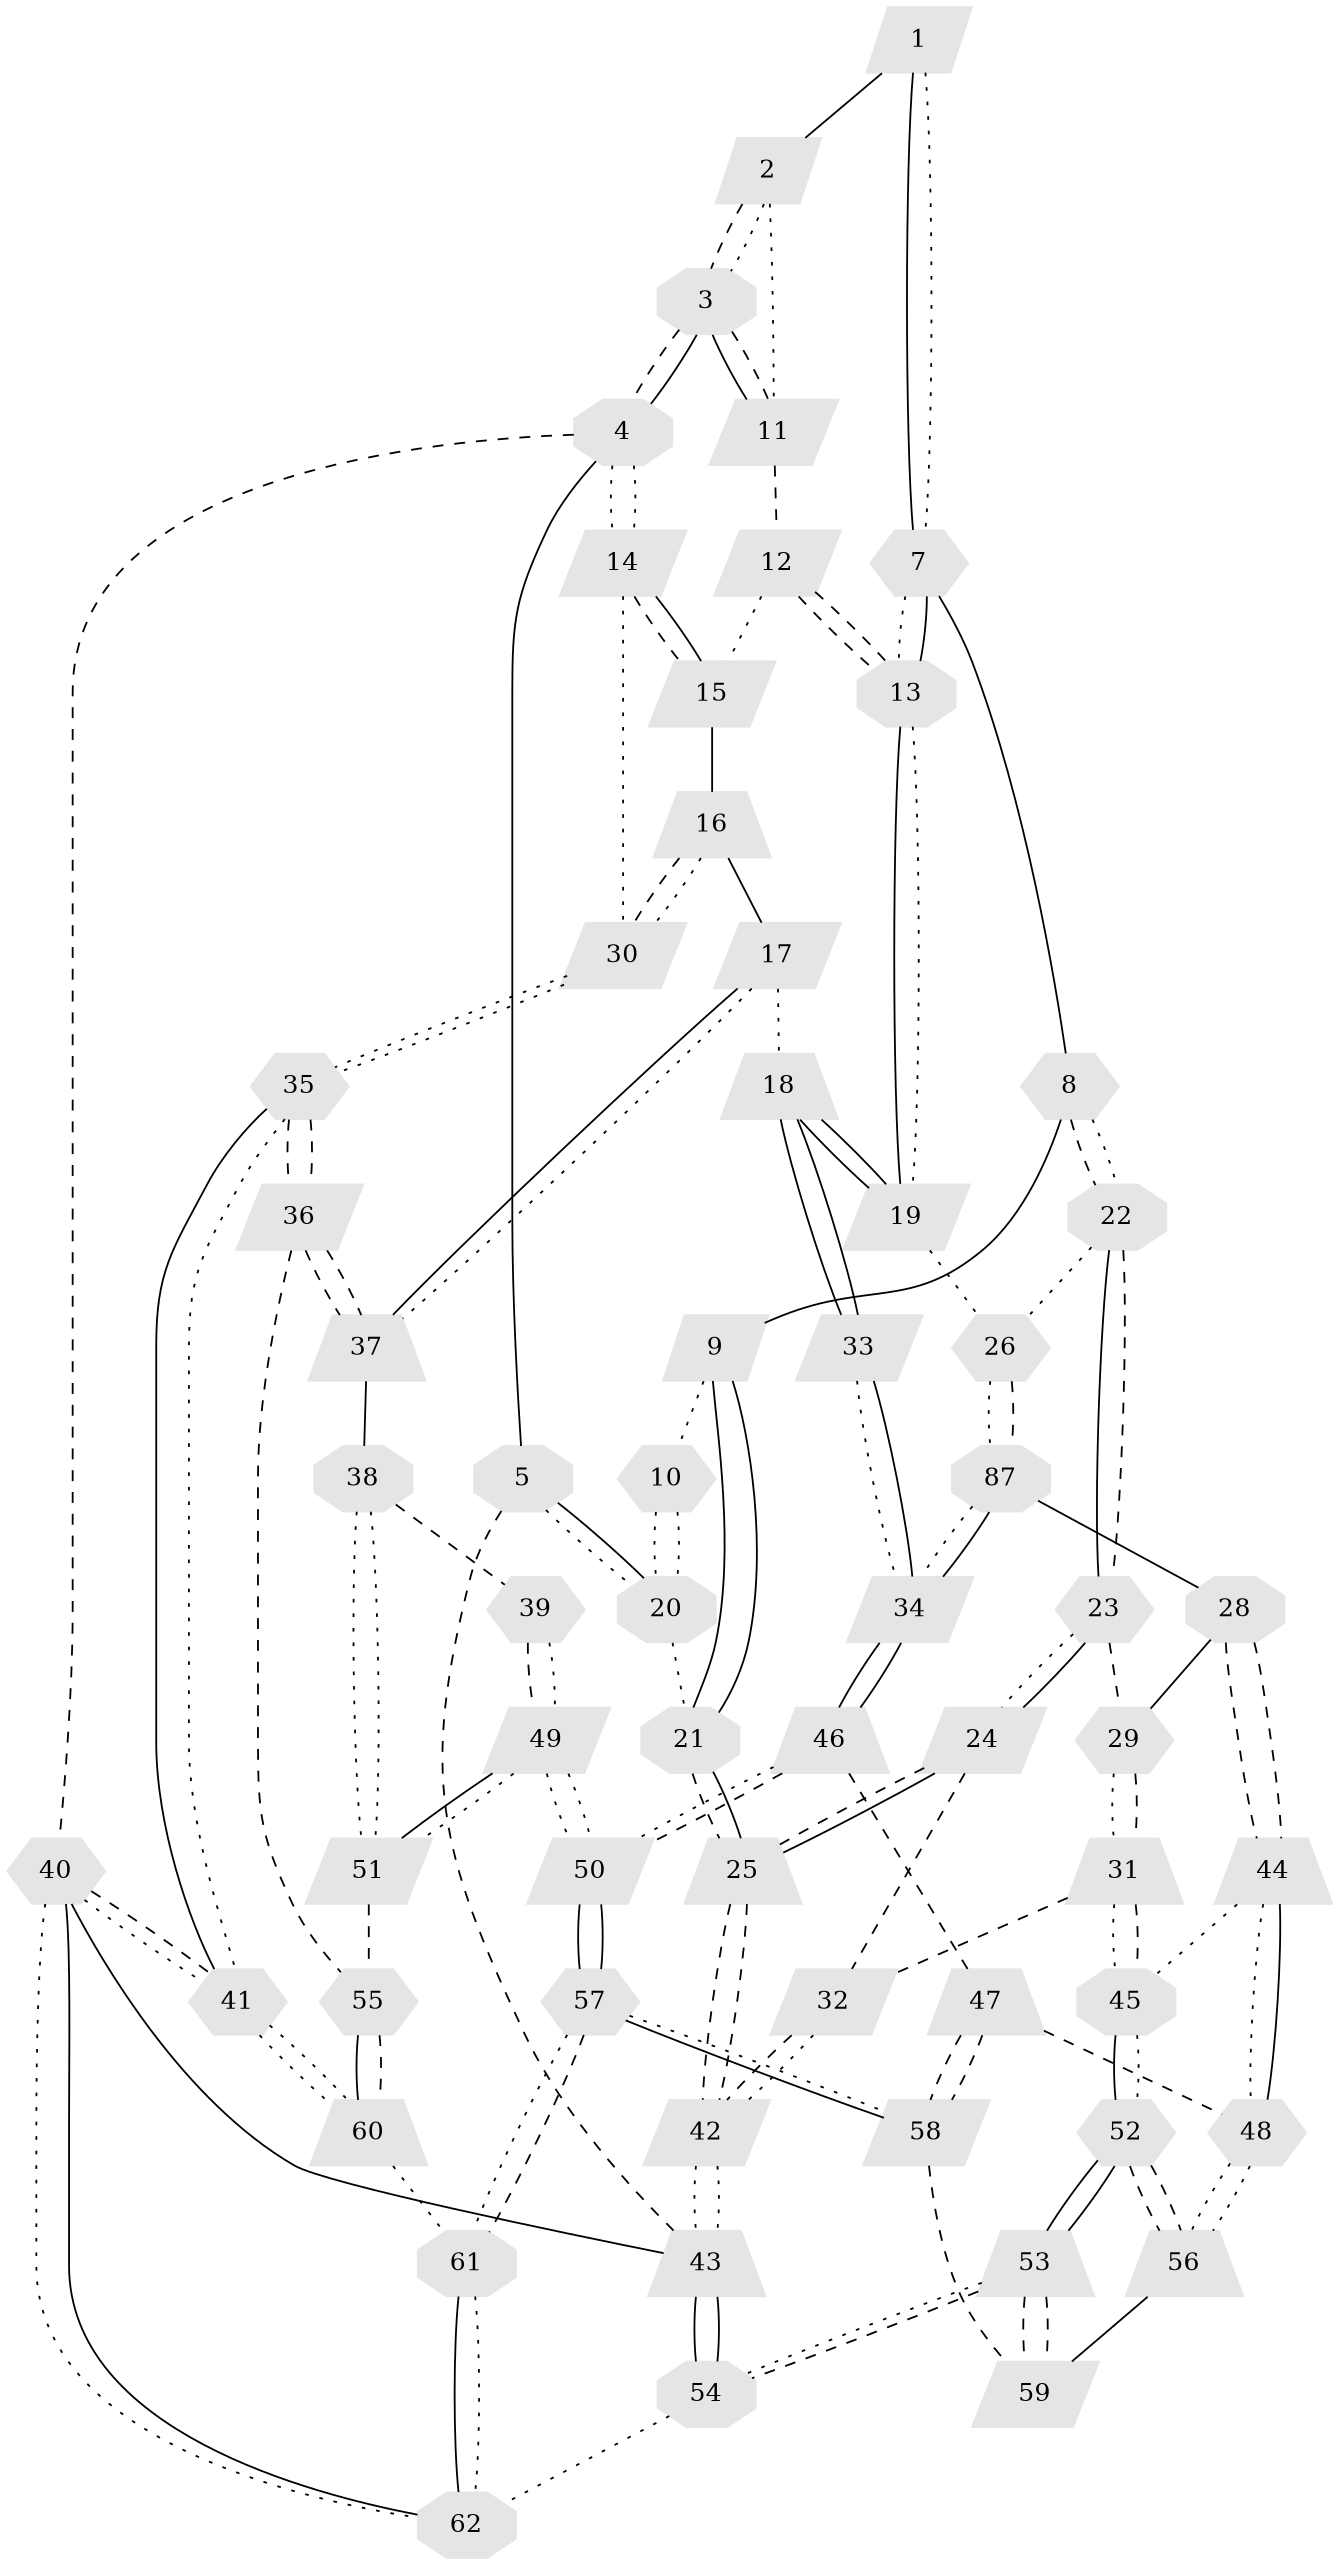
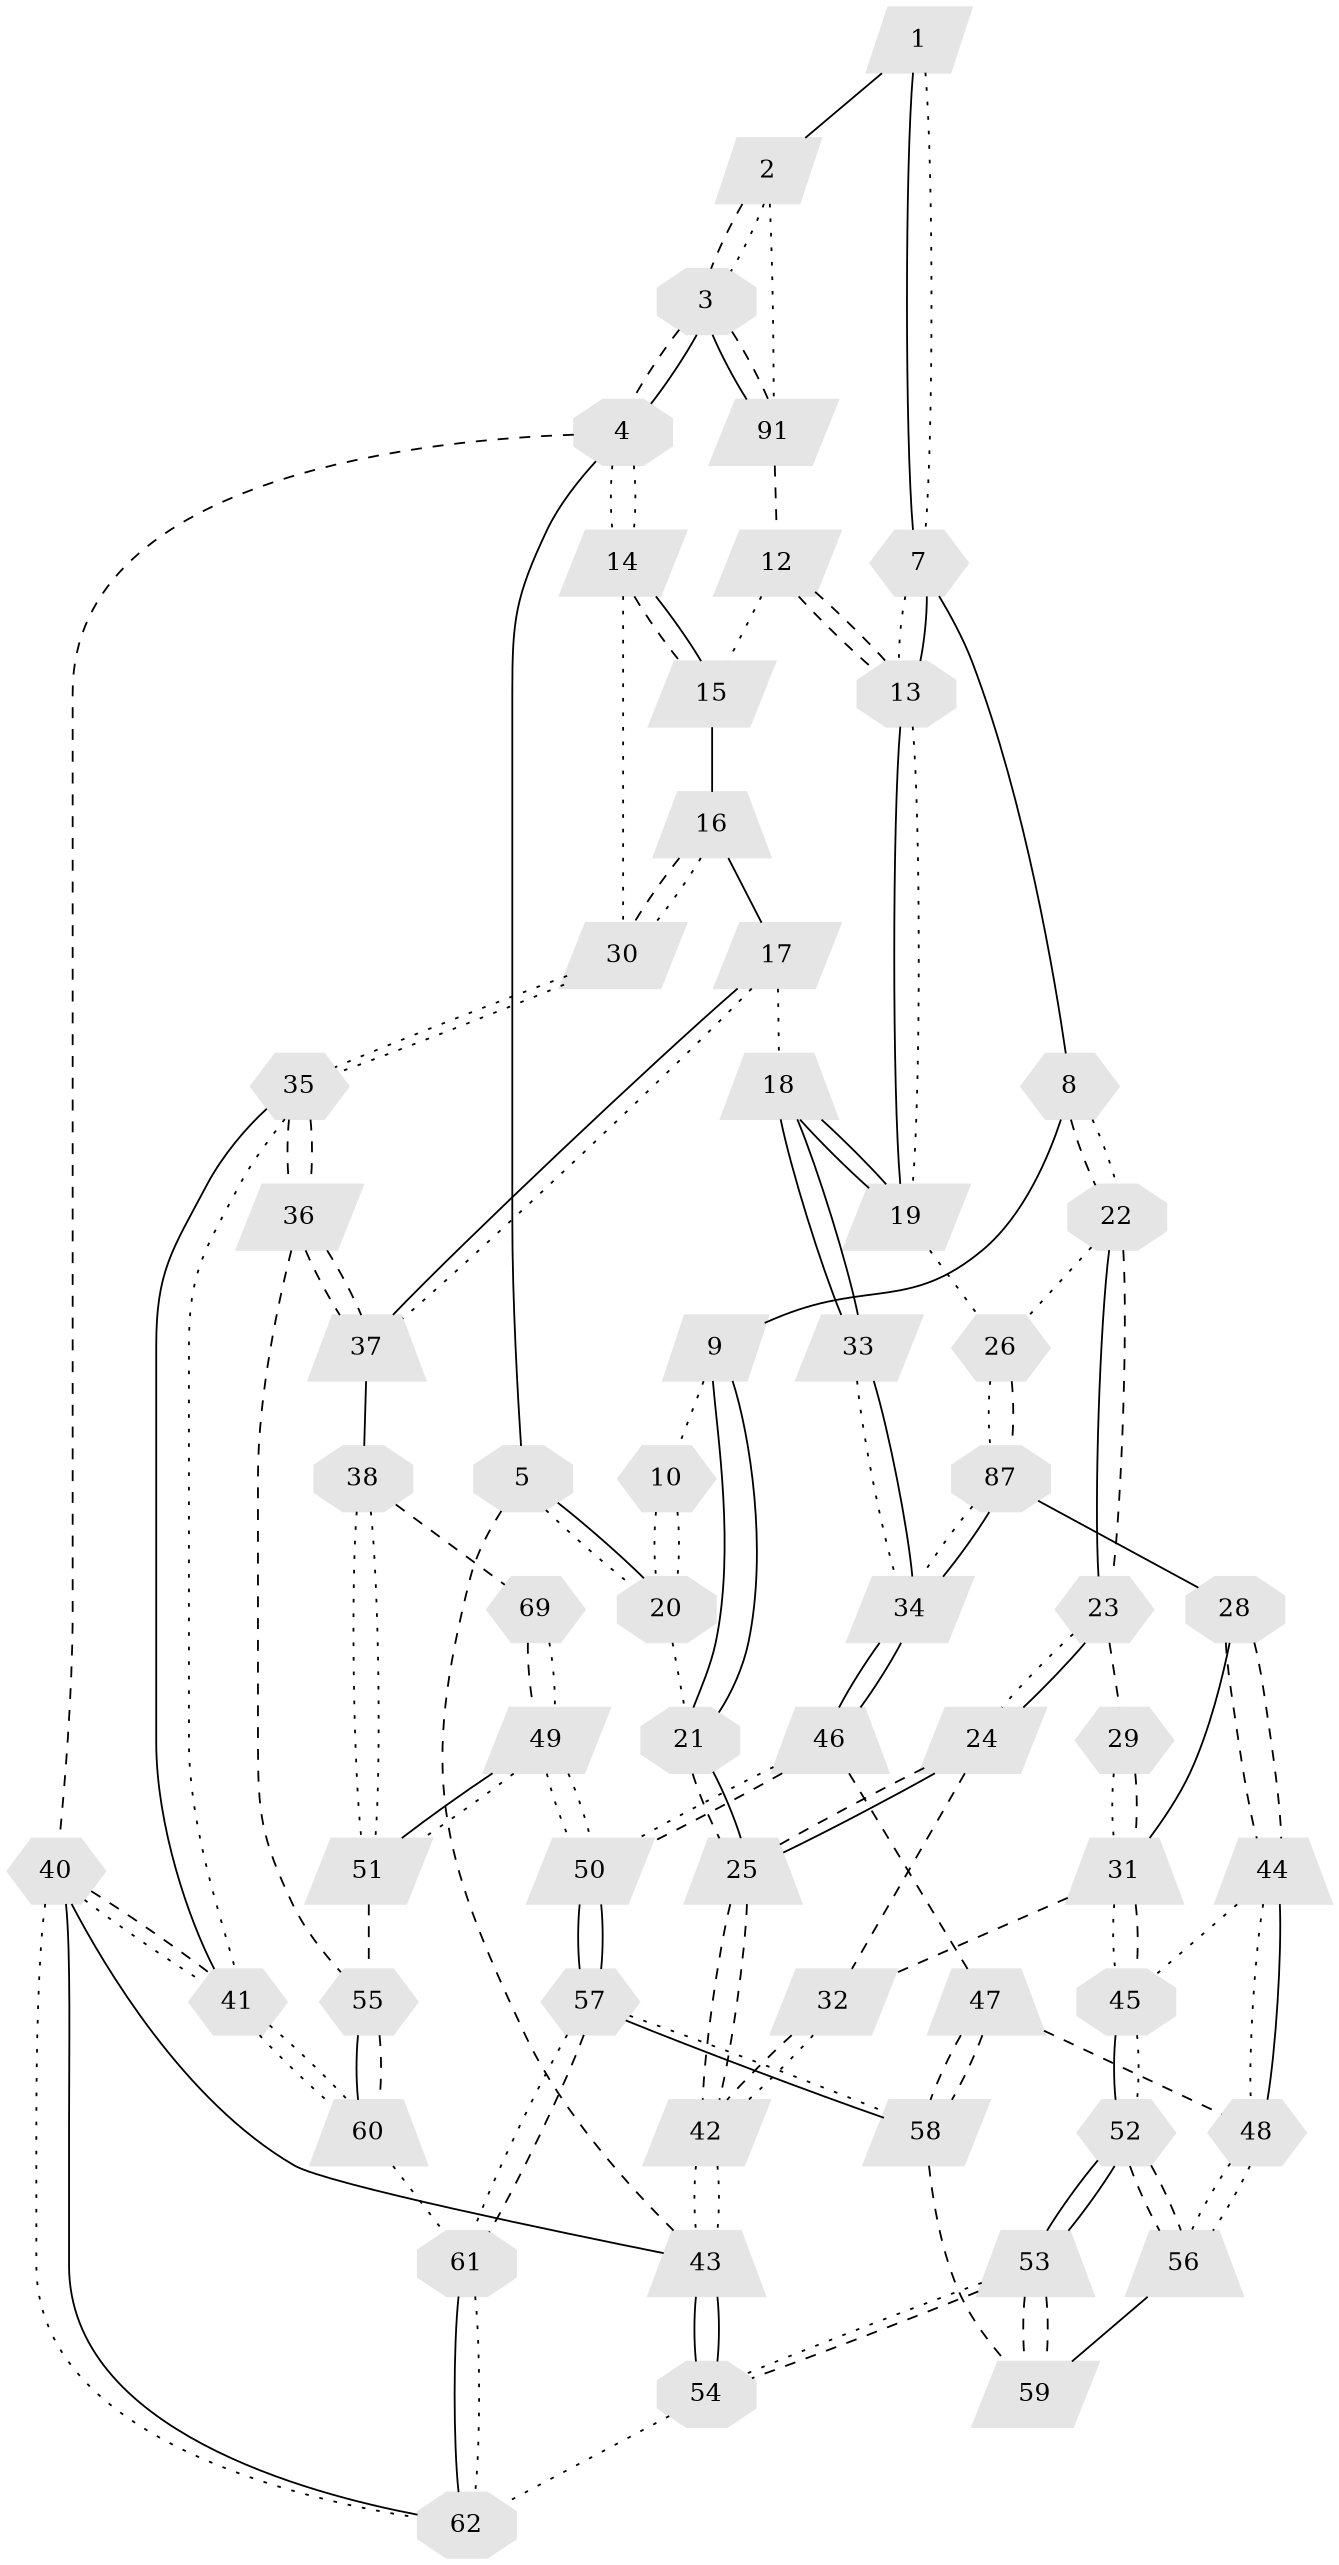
(774, 432) -> (774, 432)
(536, 1610) -> (536, 1610)
(1181, 1674) -> (1201, 1745)
